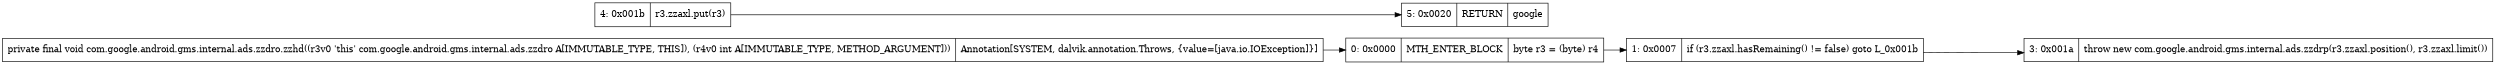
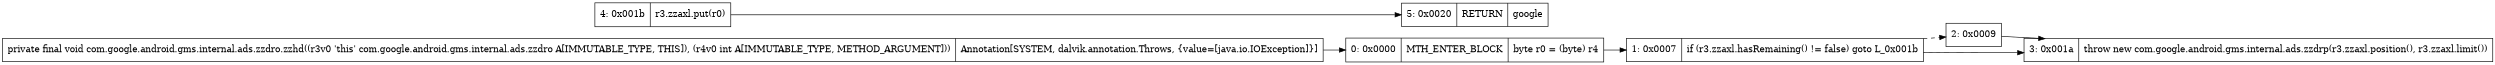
(691, 14) -> (691, 14)
none -> (1974, 35)
(1556, 50) -> (1556, 50)
